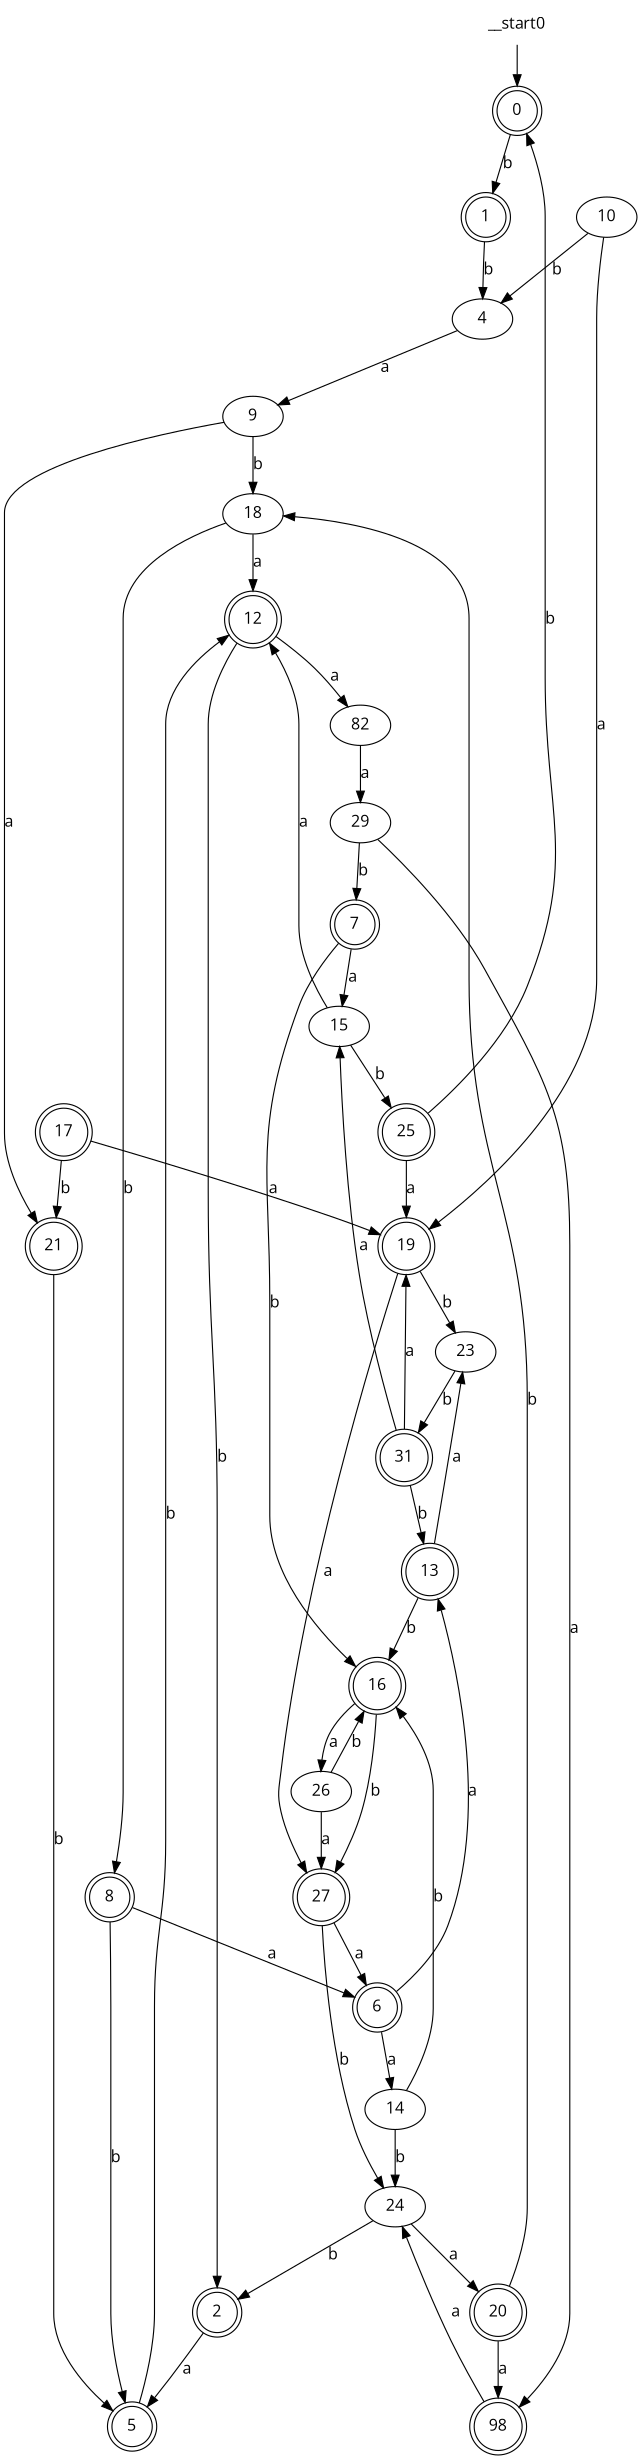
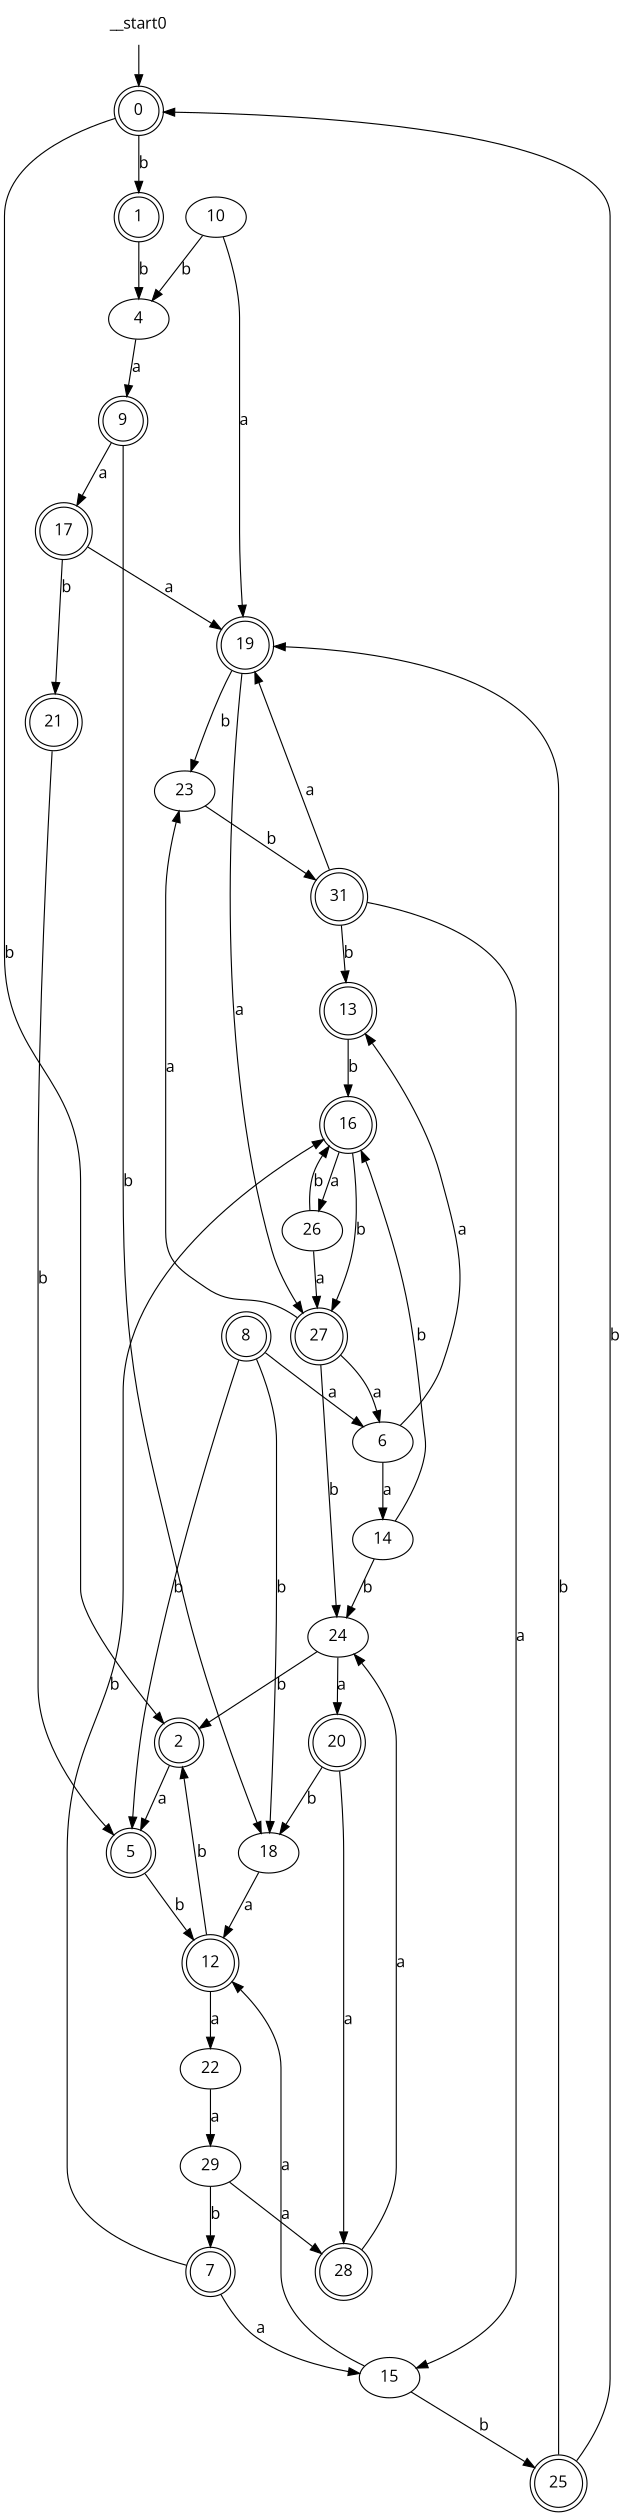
(253, 416) -> (123, 421)
(360, 725) -> (210, 2069)
(4, 743) -> (97, 469)
none -> (4, 906)
(123, 1166) -> (277, 1589)
(411, 1189) -> (564, 1588)
(448, 1463) -> (166, 1112)
(377, 2008) -> (383, 1442)
(498, 2427) -> (344, 2272)
